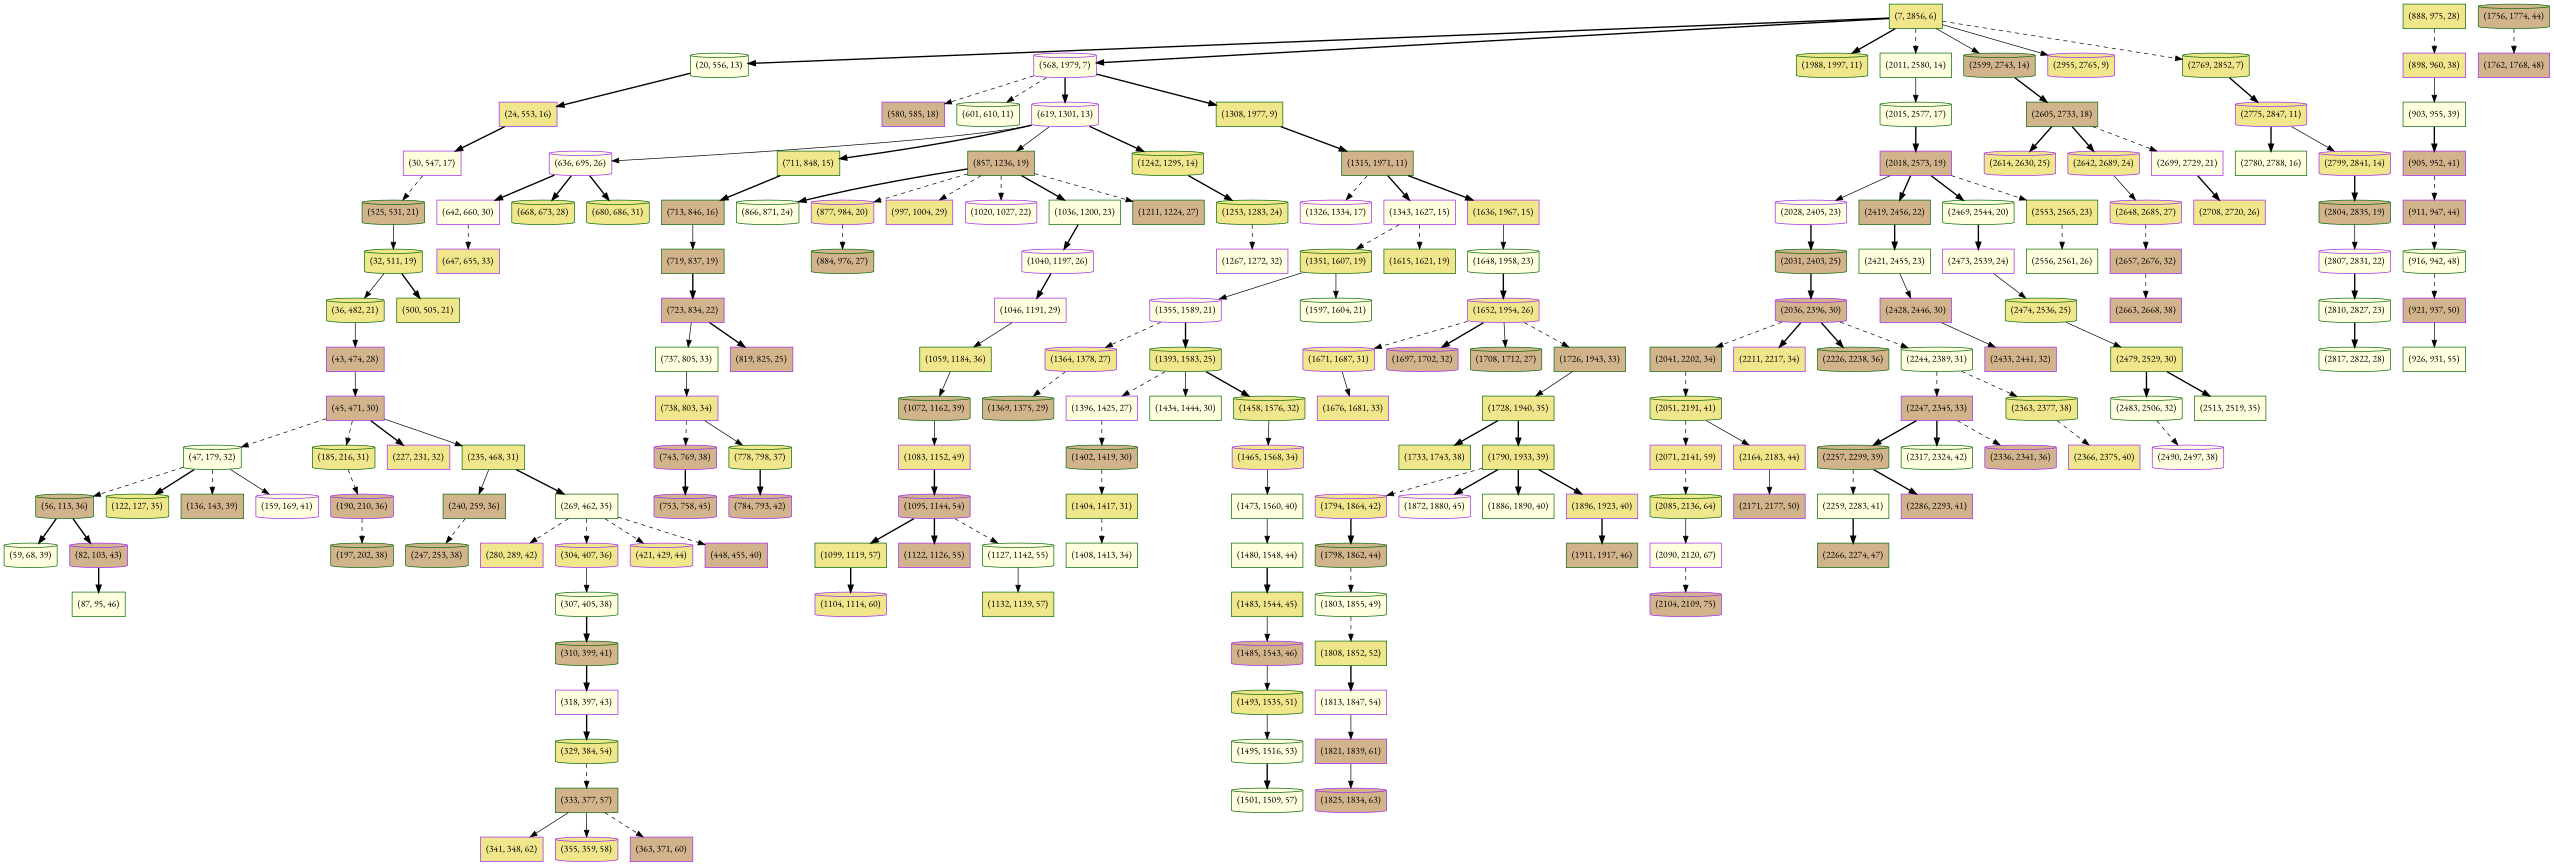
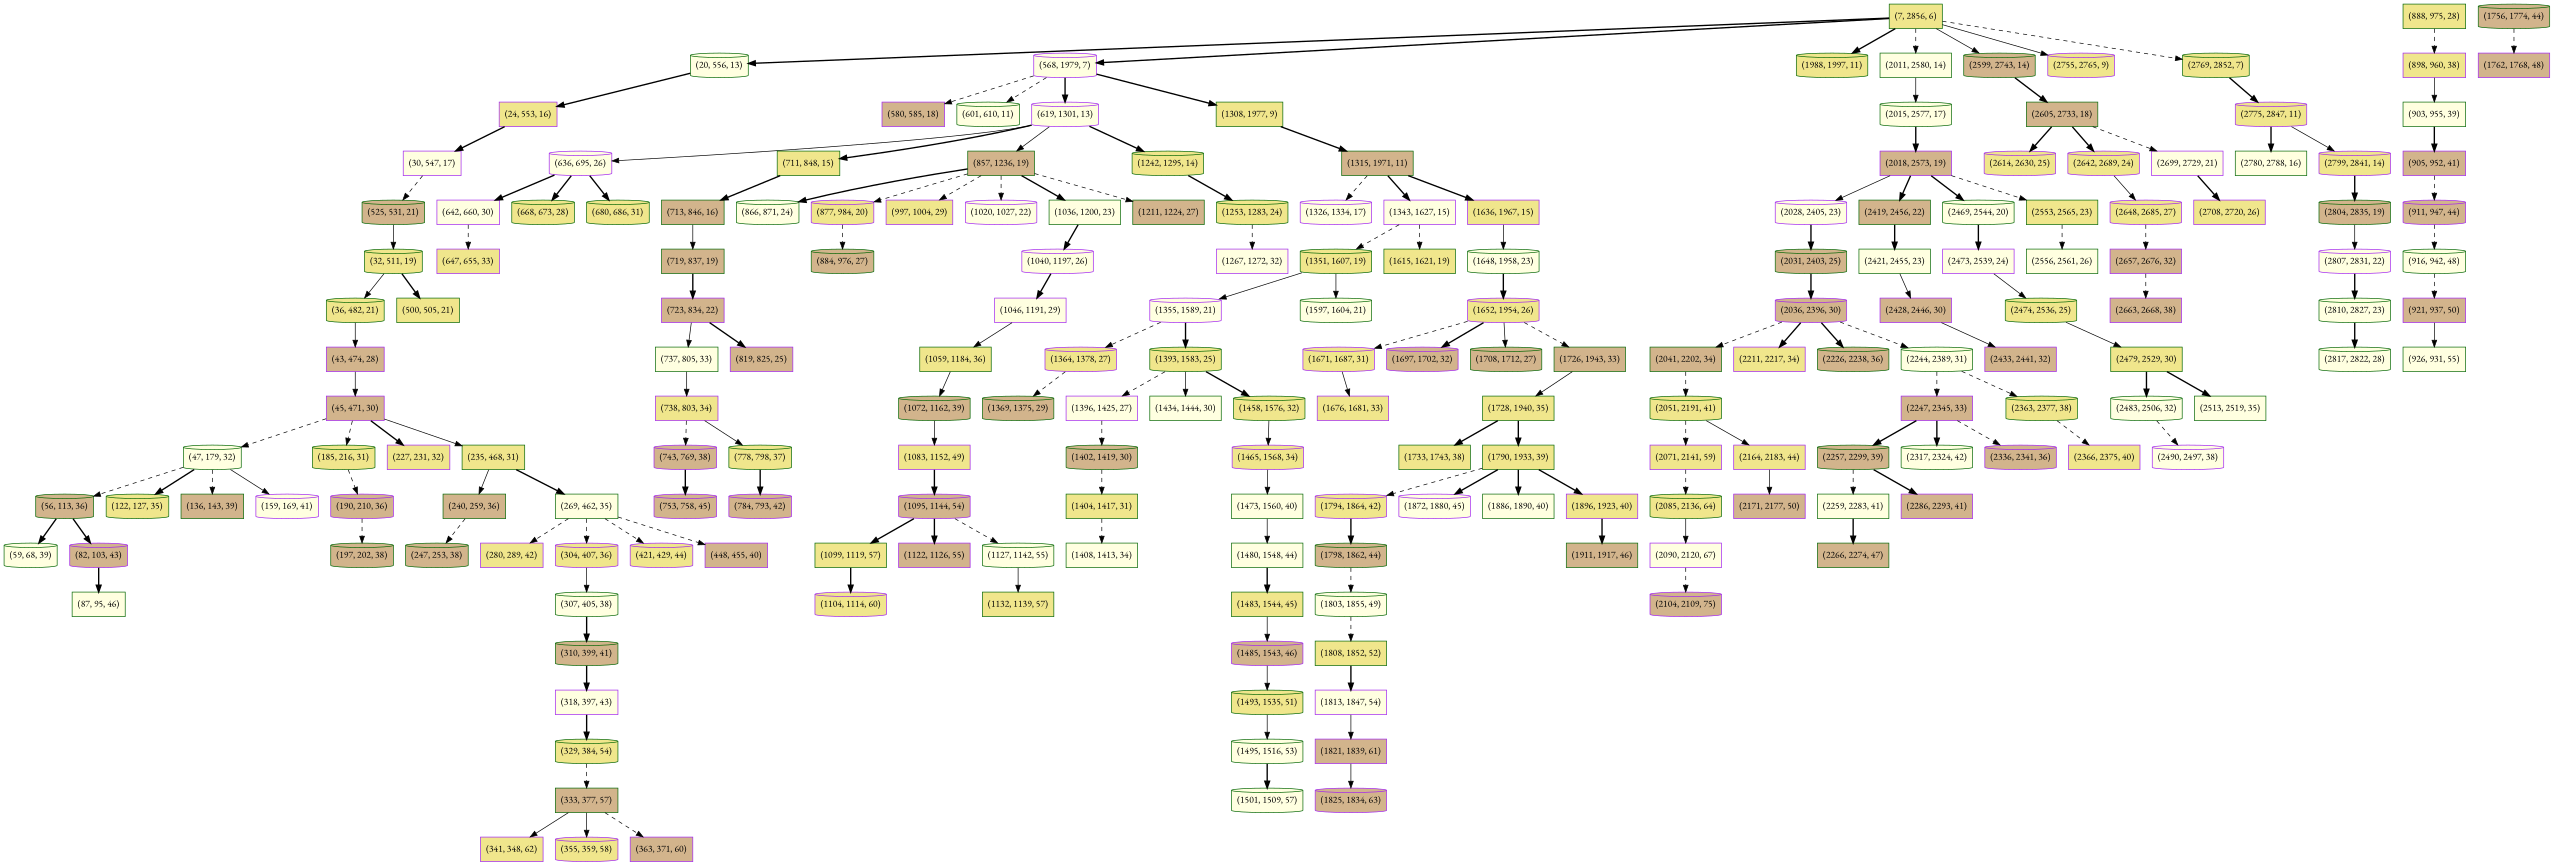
(2081, 65) -> (2081, 65)
(2434, 212) -> (2434, 212)
